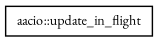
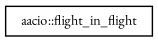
(79, 21) -> (79, 21)
